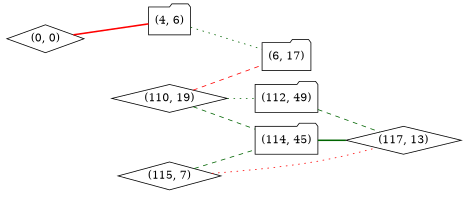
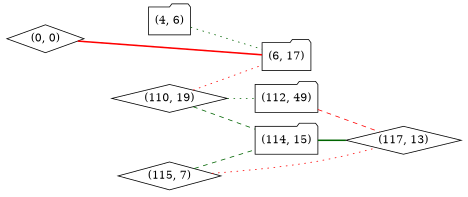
(111, 29) -> (170, 48)
(228, 78) -> (228, 78)
(349, 121) -> (349, 121)
(286, 140) -> (286, 140)
